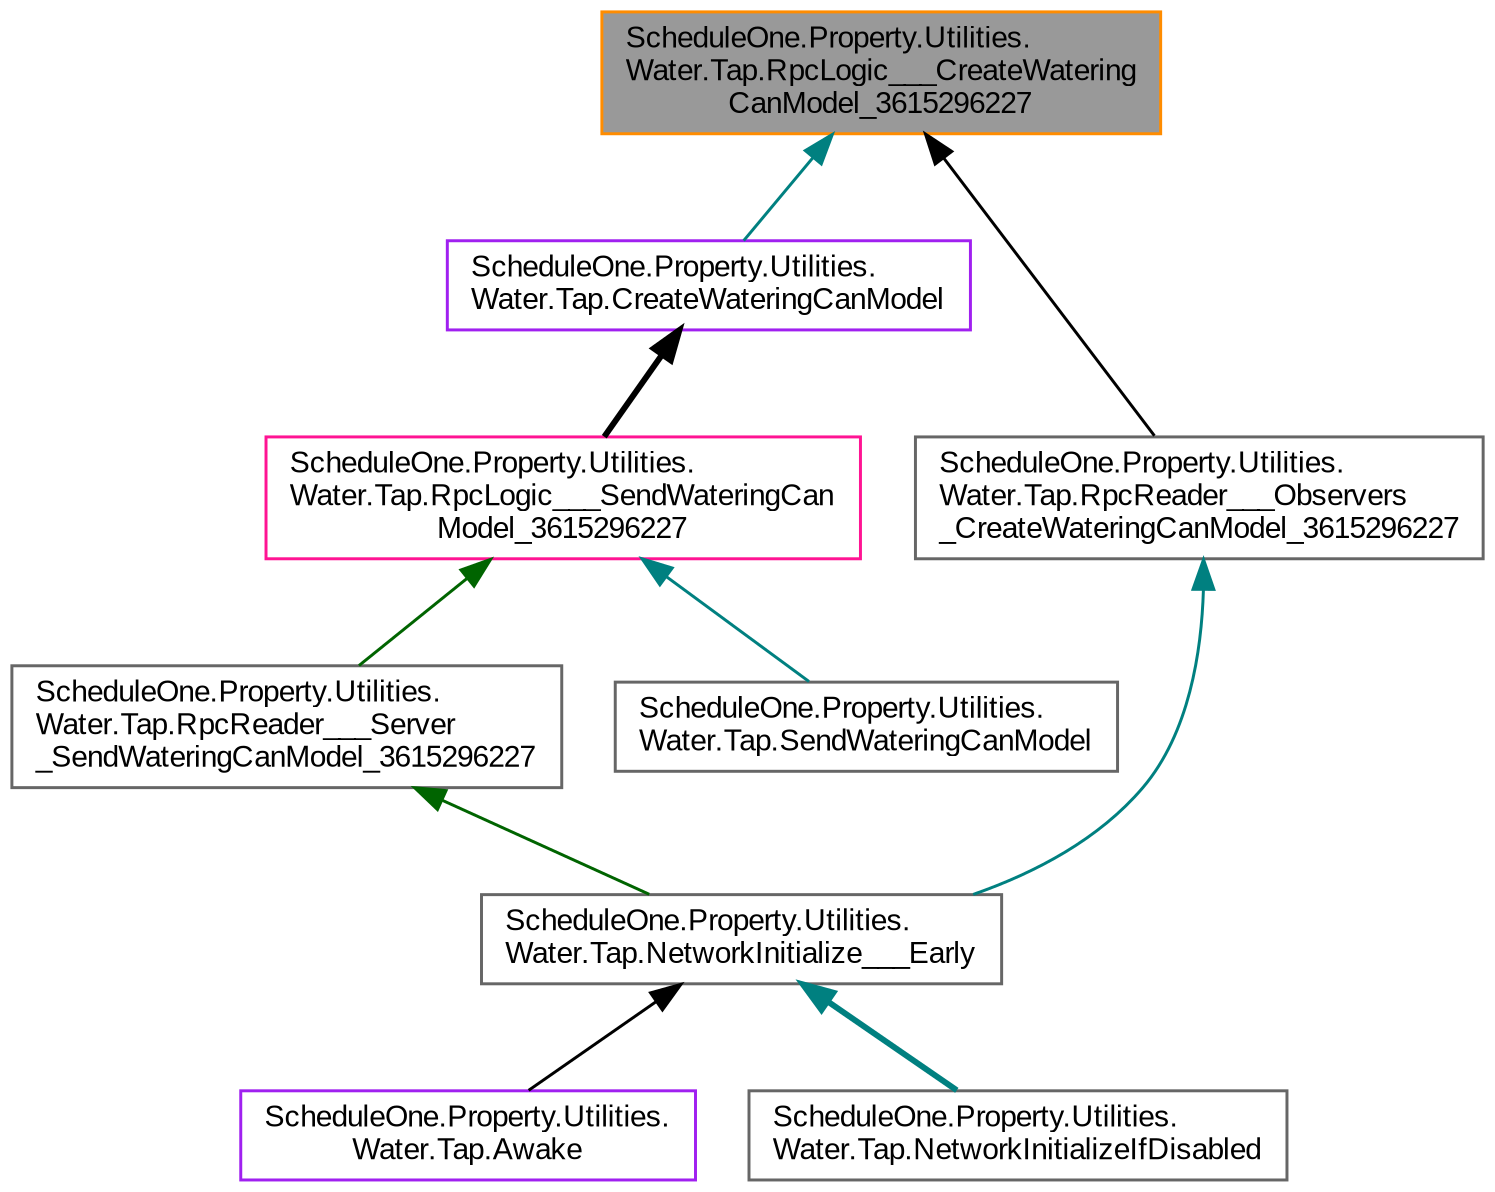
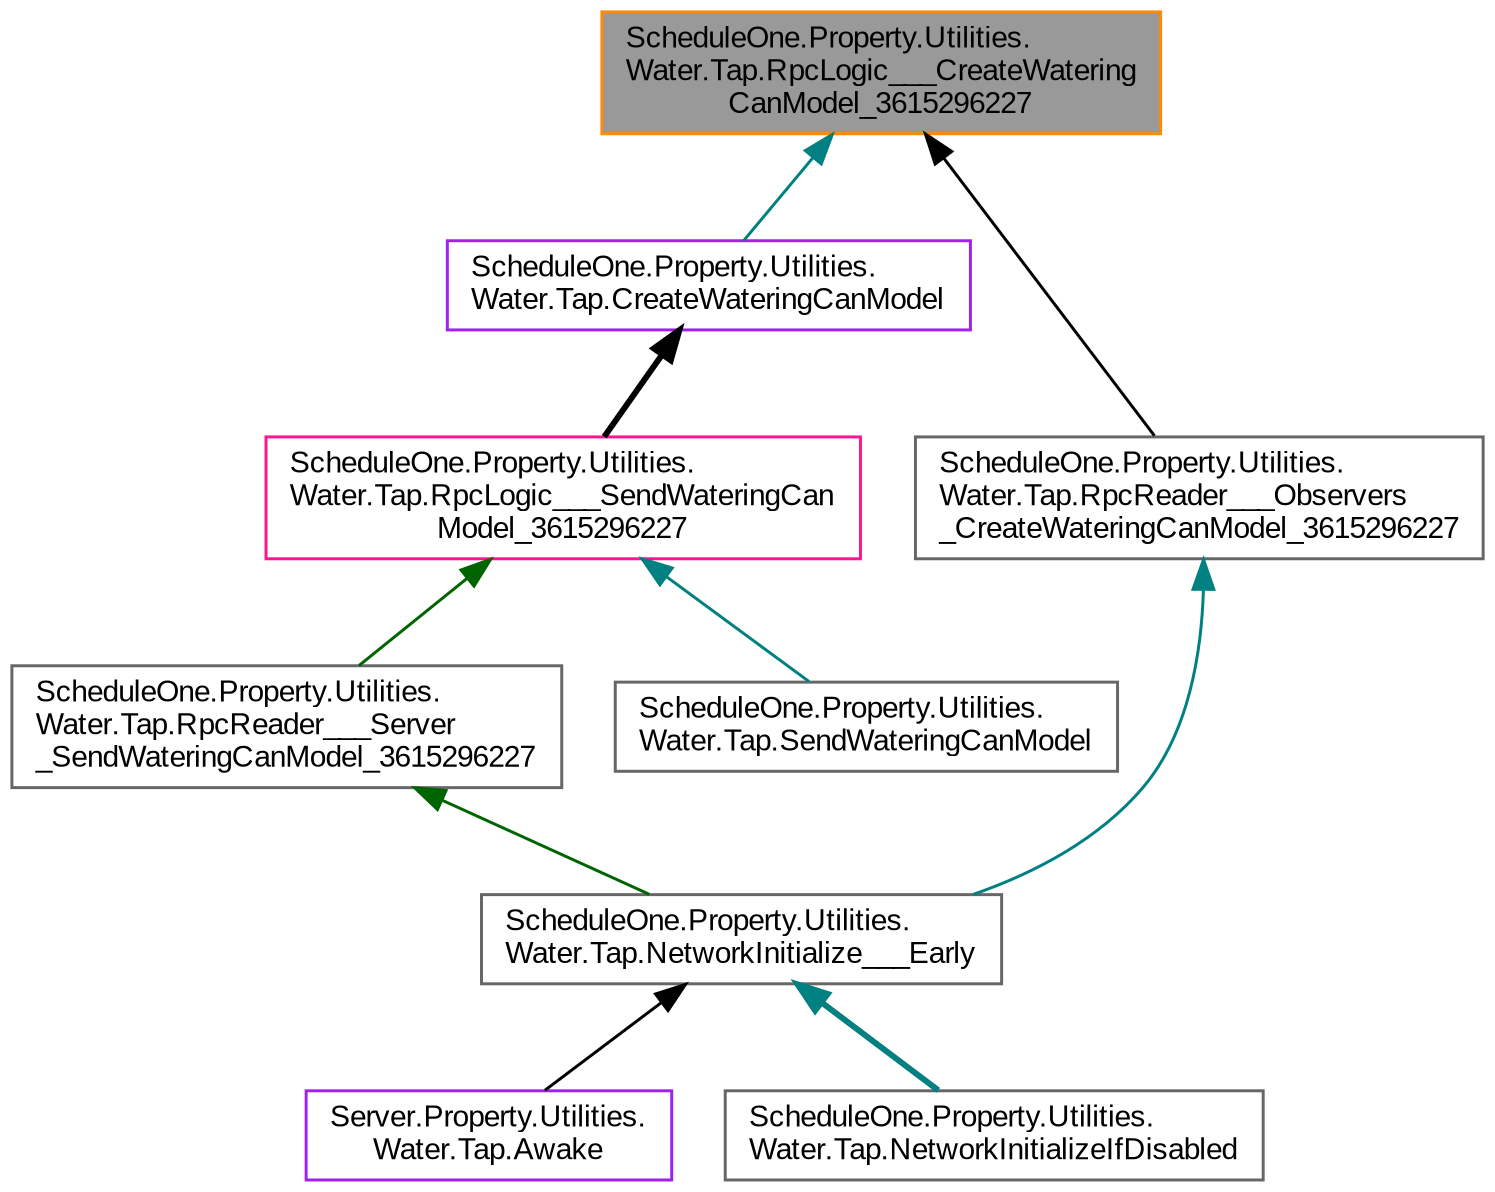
(468, 1135) -> (489, 1135)
